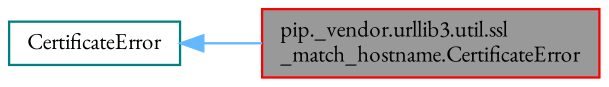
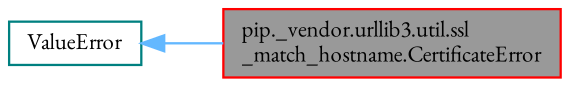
(95, 43) -> (75, 43)
